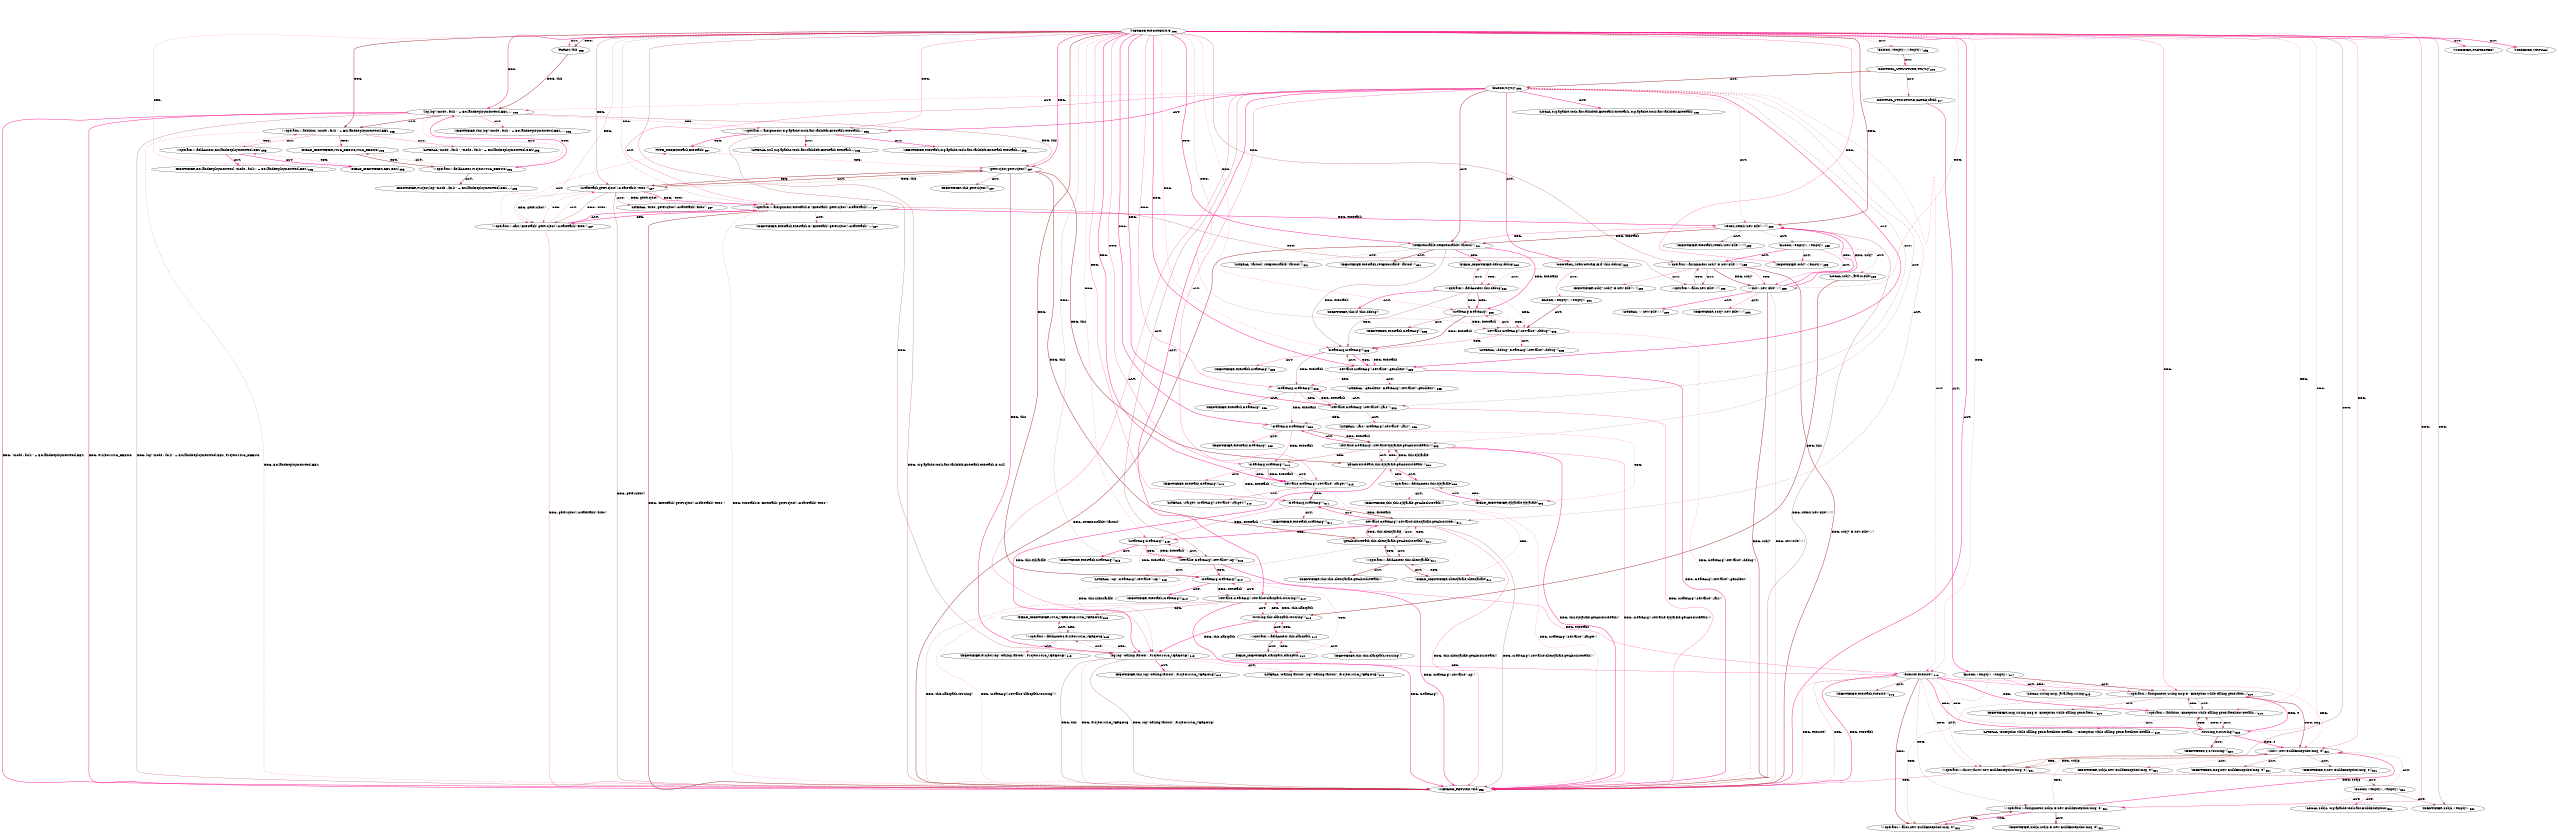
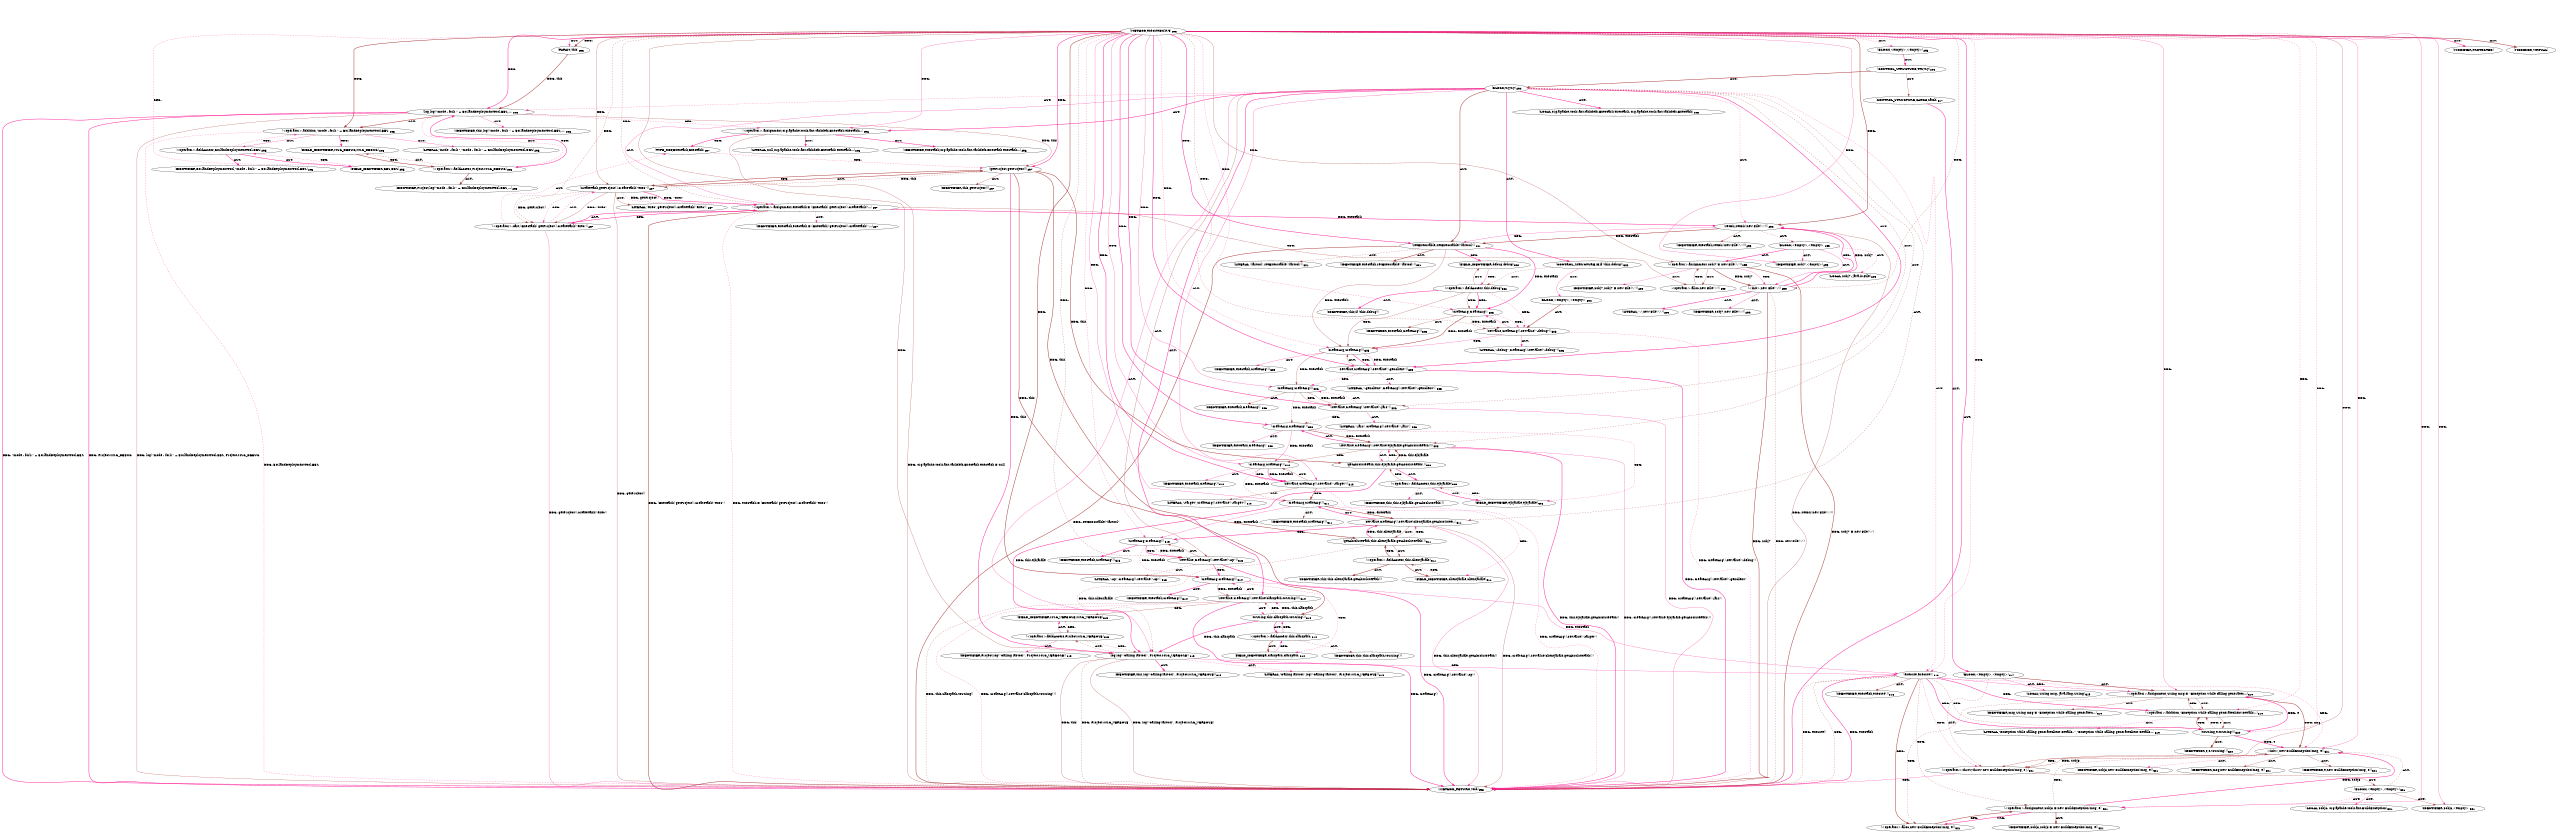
(1851, 33) -> (1851, 33)
(2395, 39) -> (2395, 39)
(1671, 556) -> (1073, 472)
